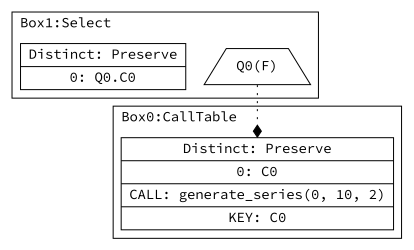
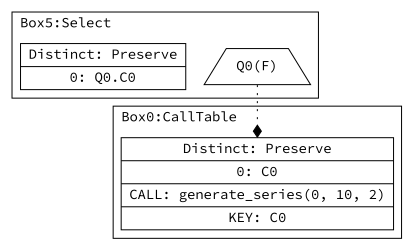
(66, 24) -> (66, 24)
